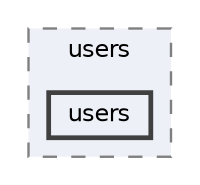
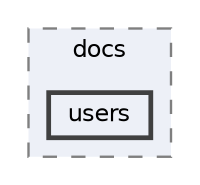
(100, 51) -> (100, 51)
